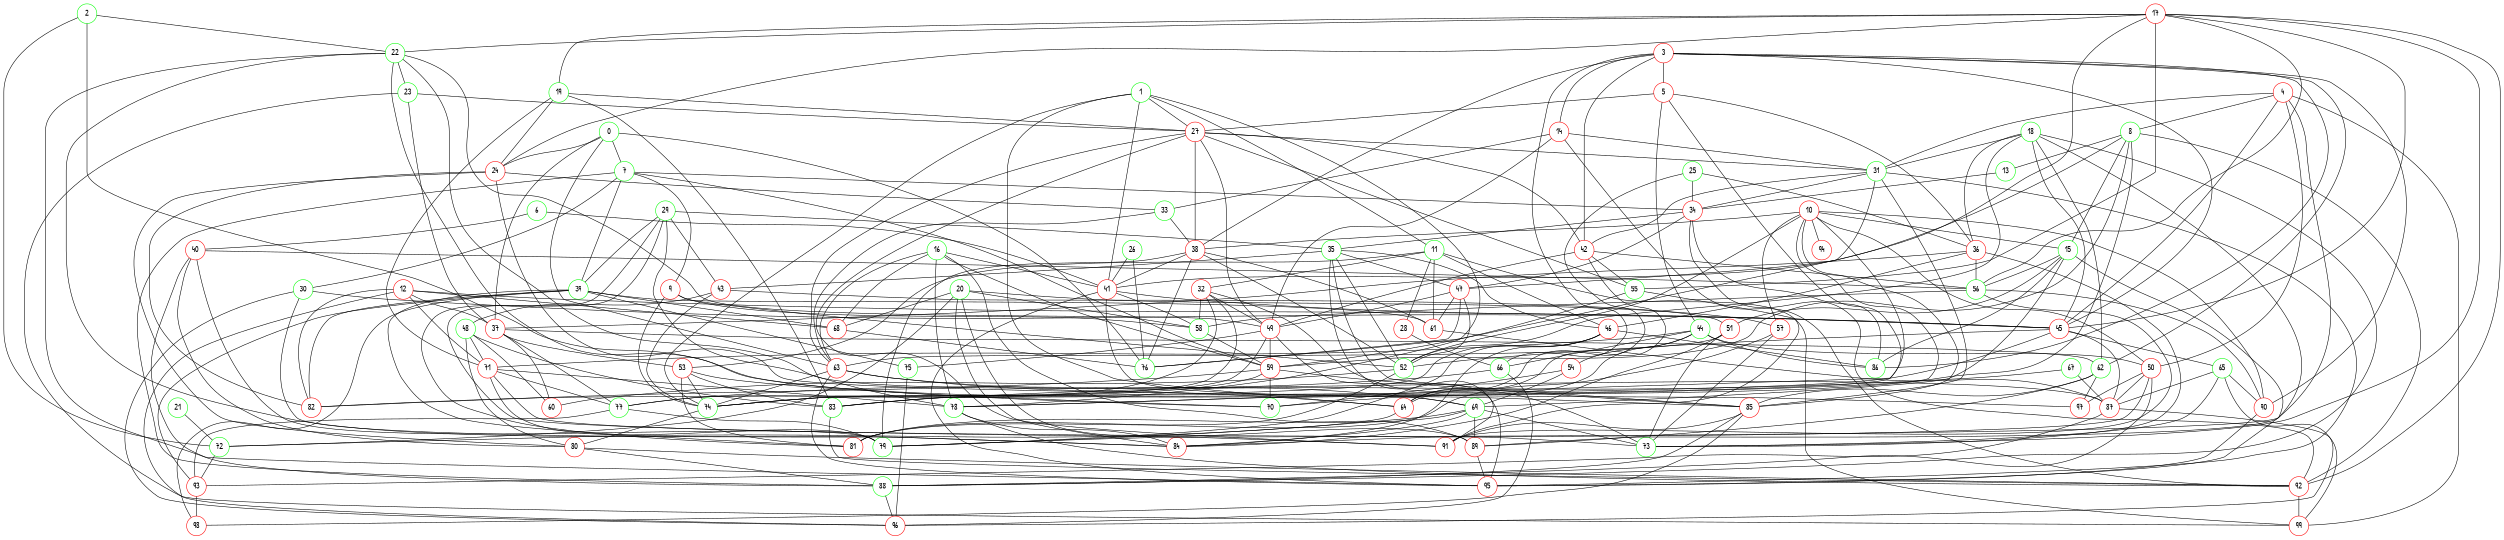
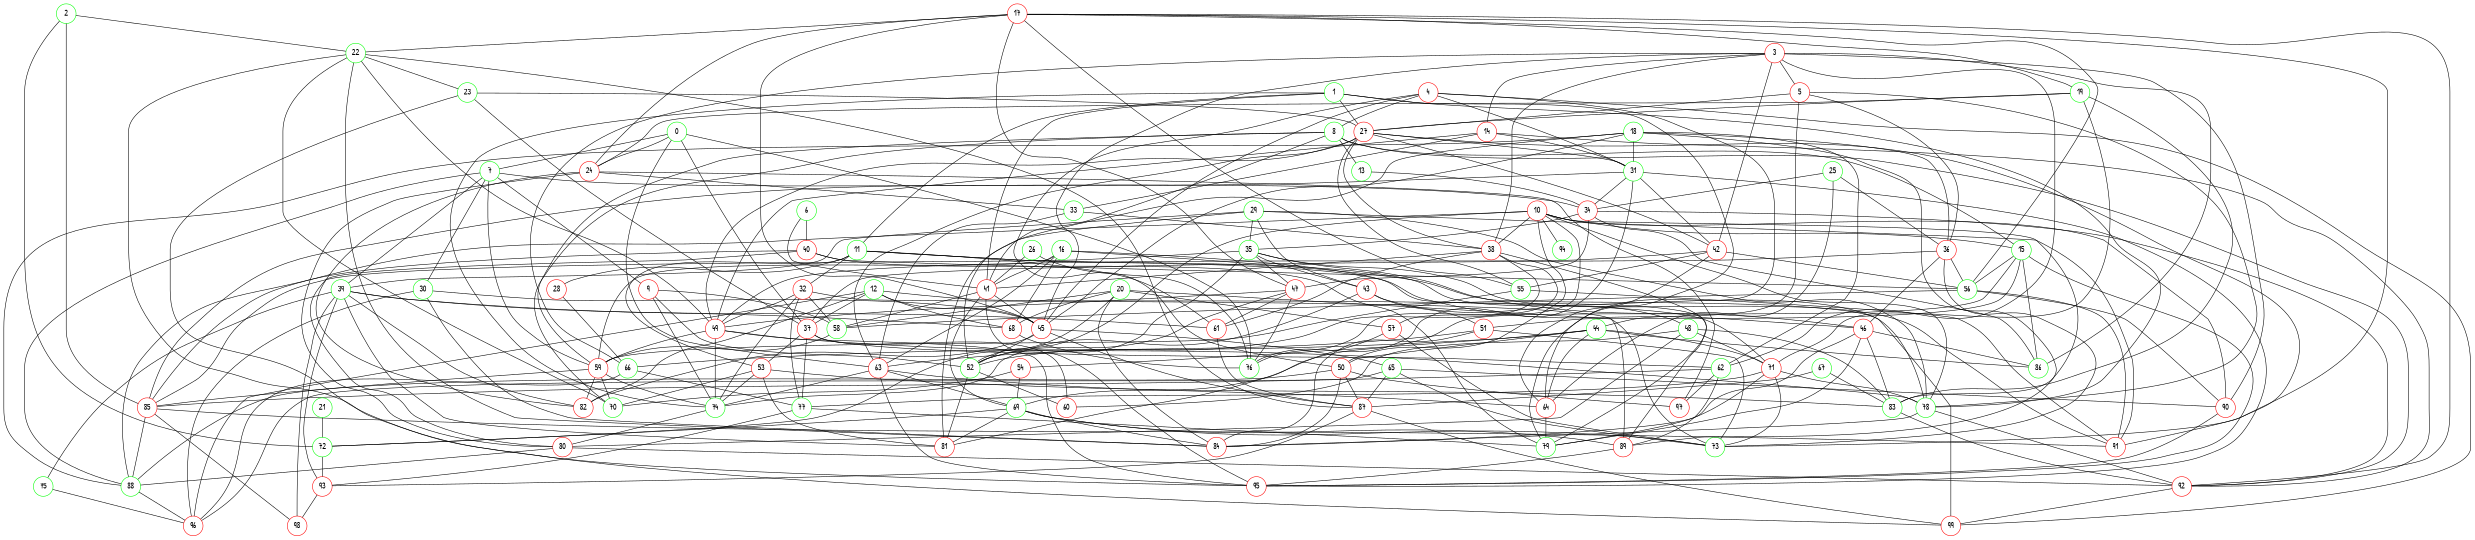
(1822, 250) -> (1562, 250)
(403, 289) -> (874, 289)
(1124, 349) -> (1471, 363)
